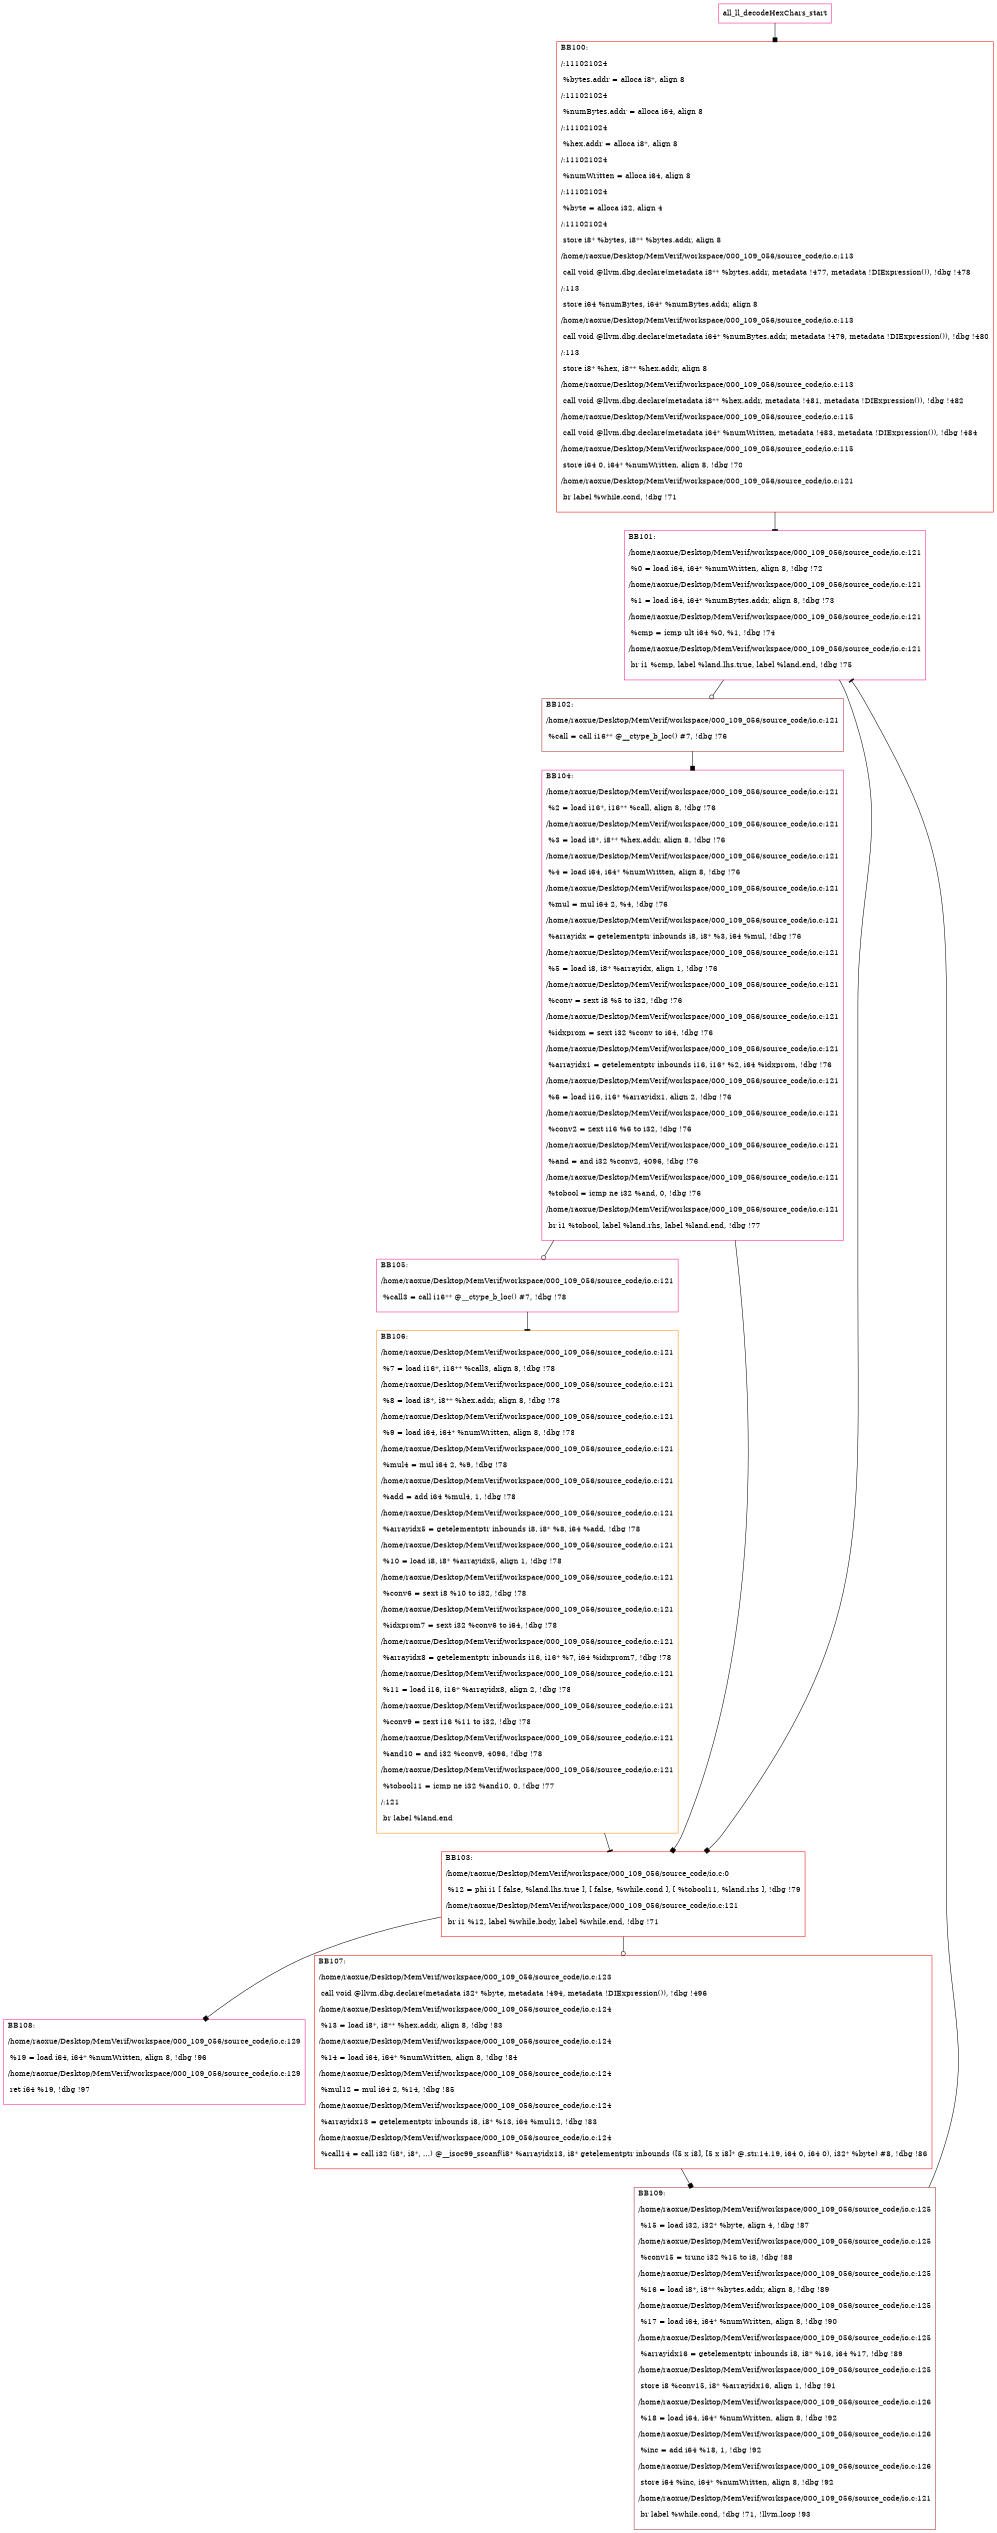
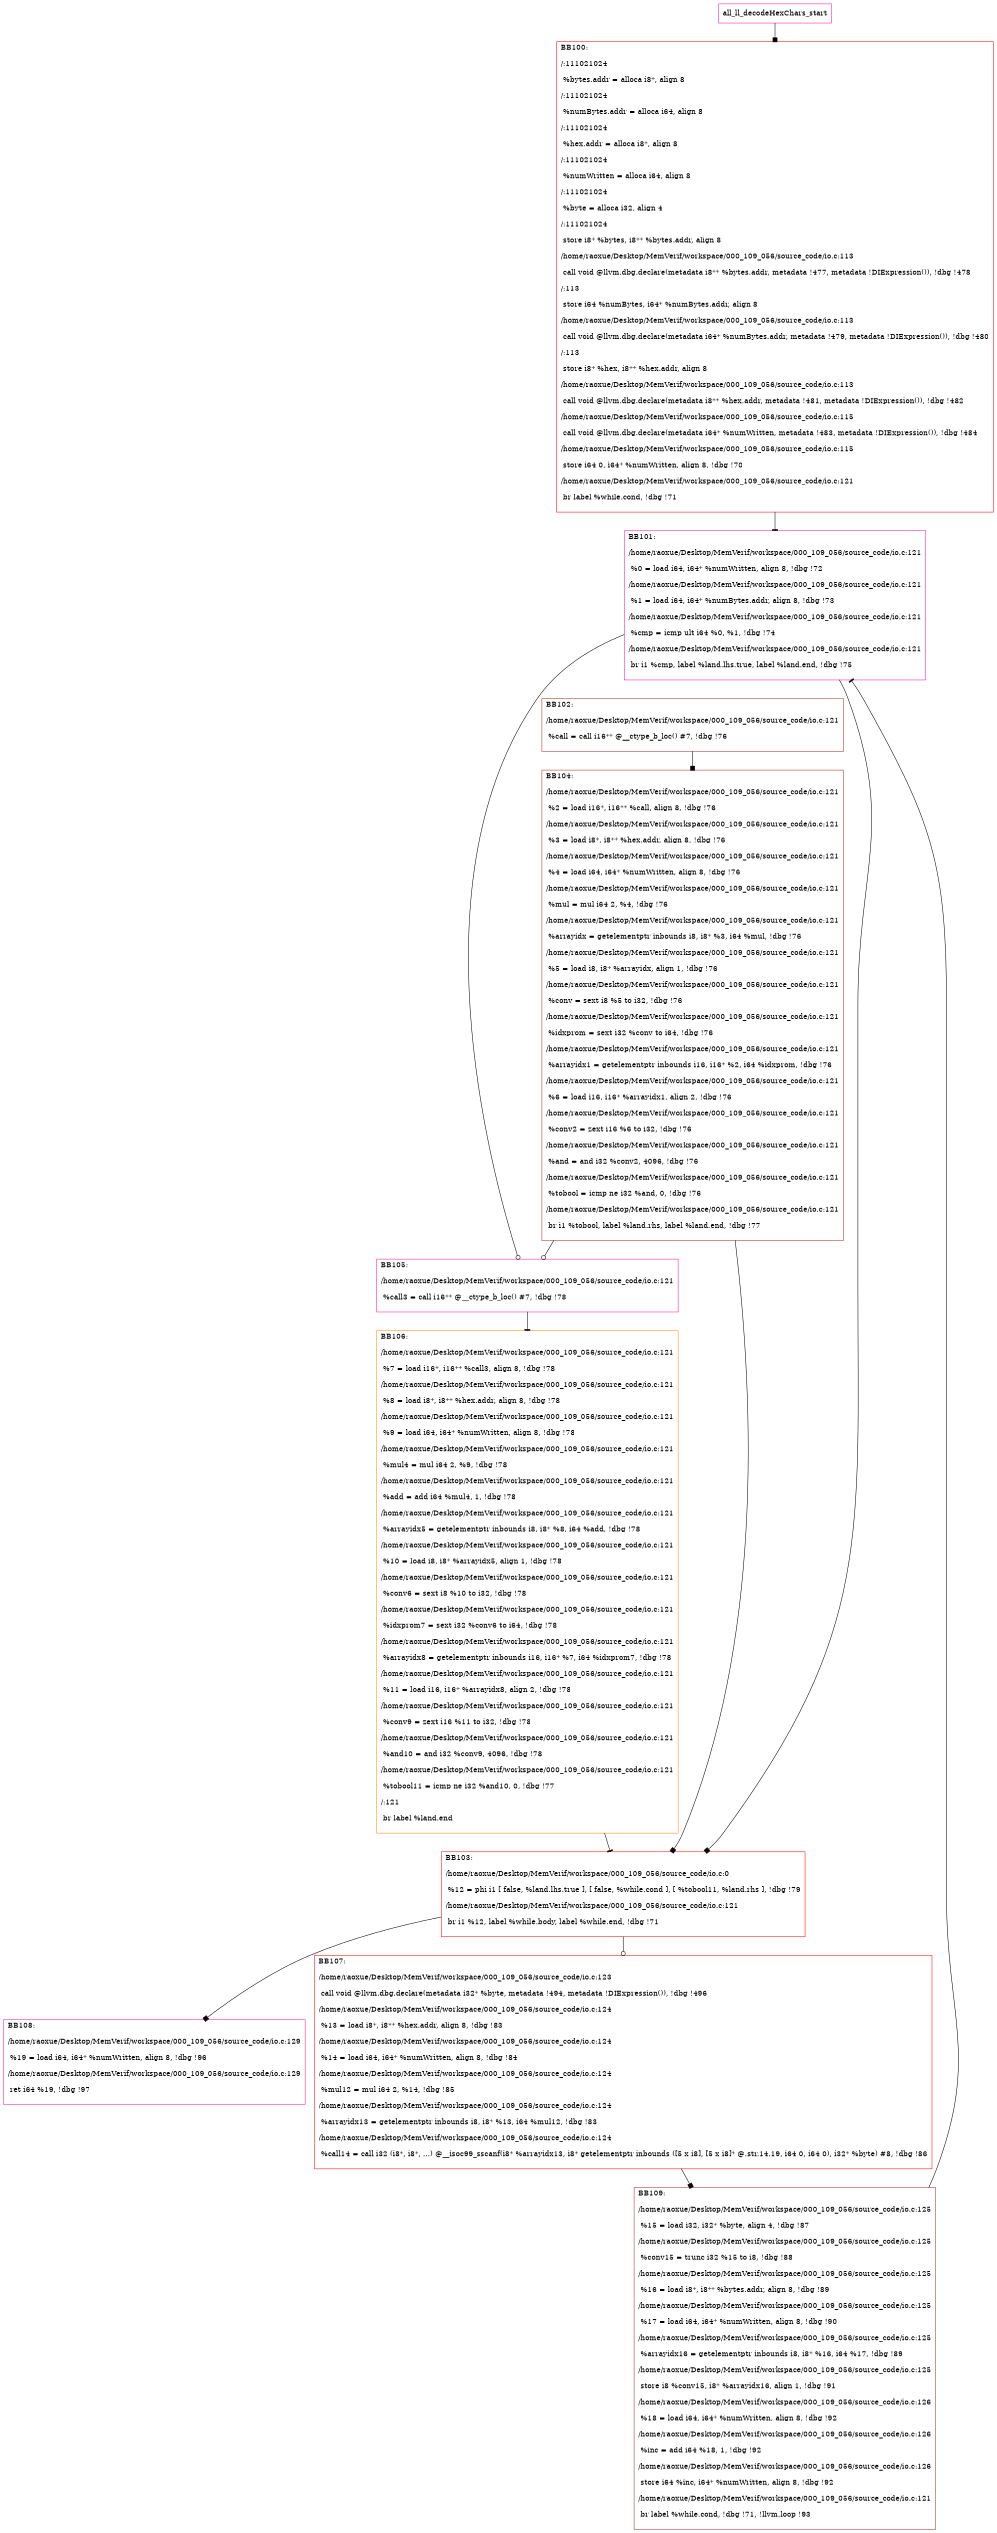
(718, 688) -> (470, 918)
(693, 1005) -> (693, 1005)
